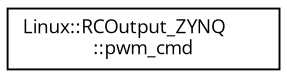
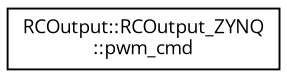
(144, 39) -> (144, 39)
